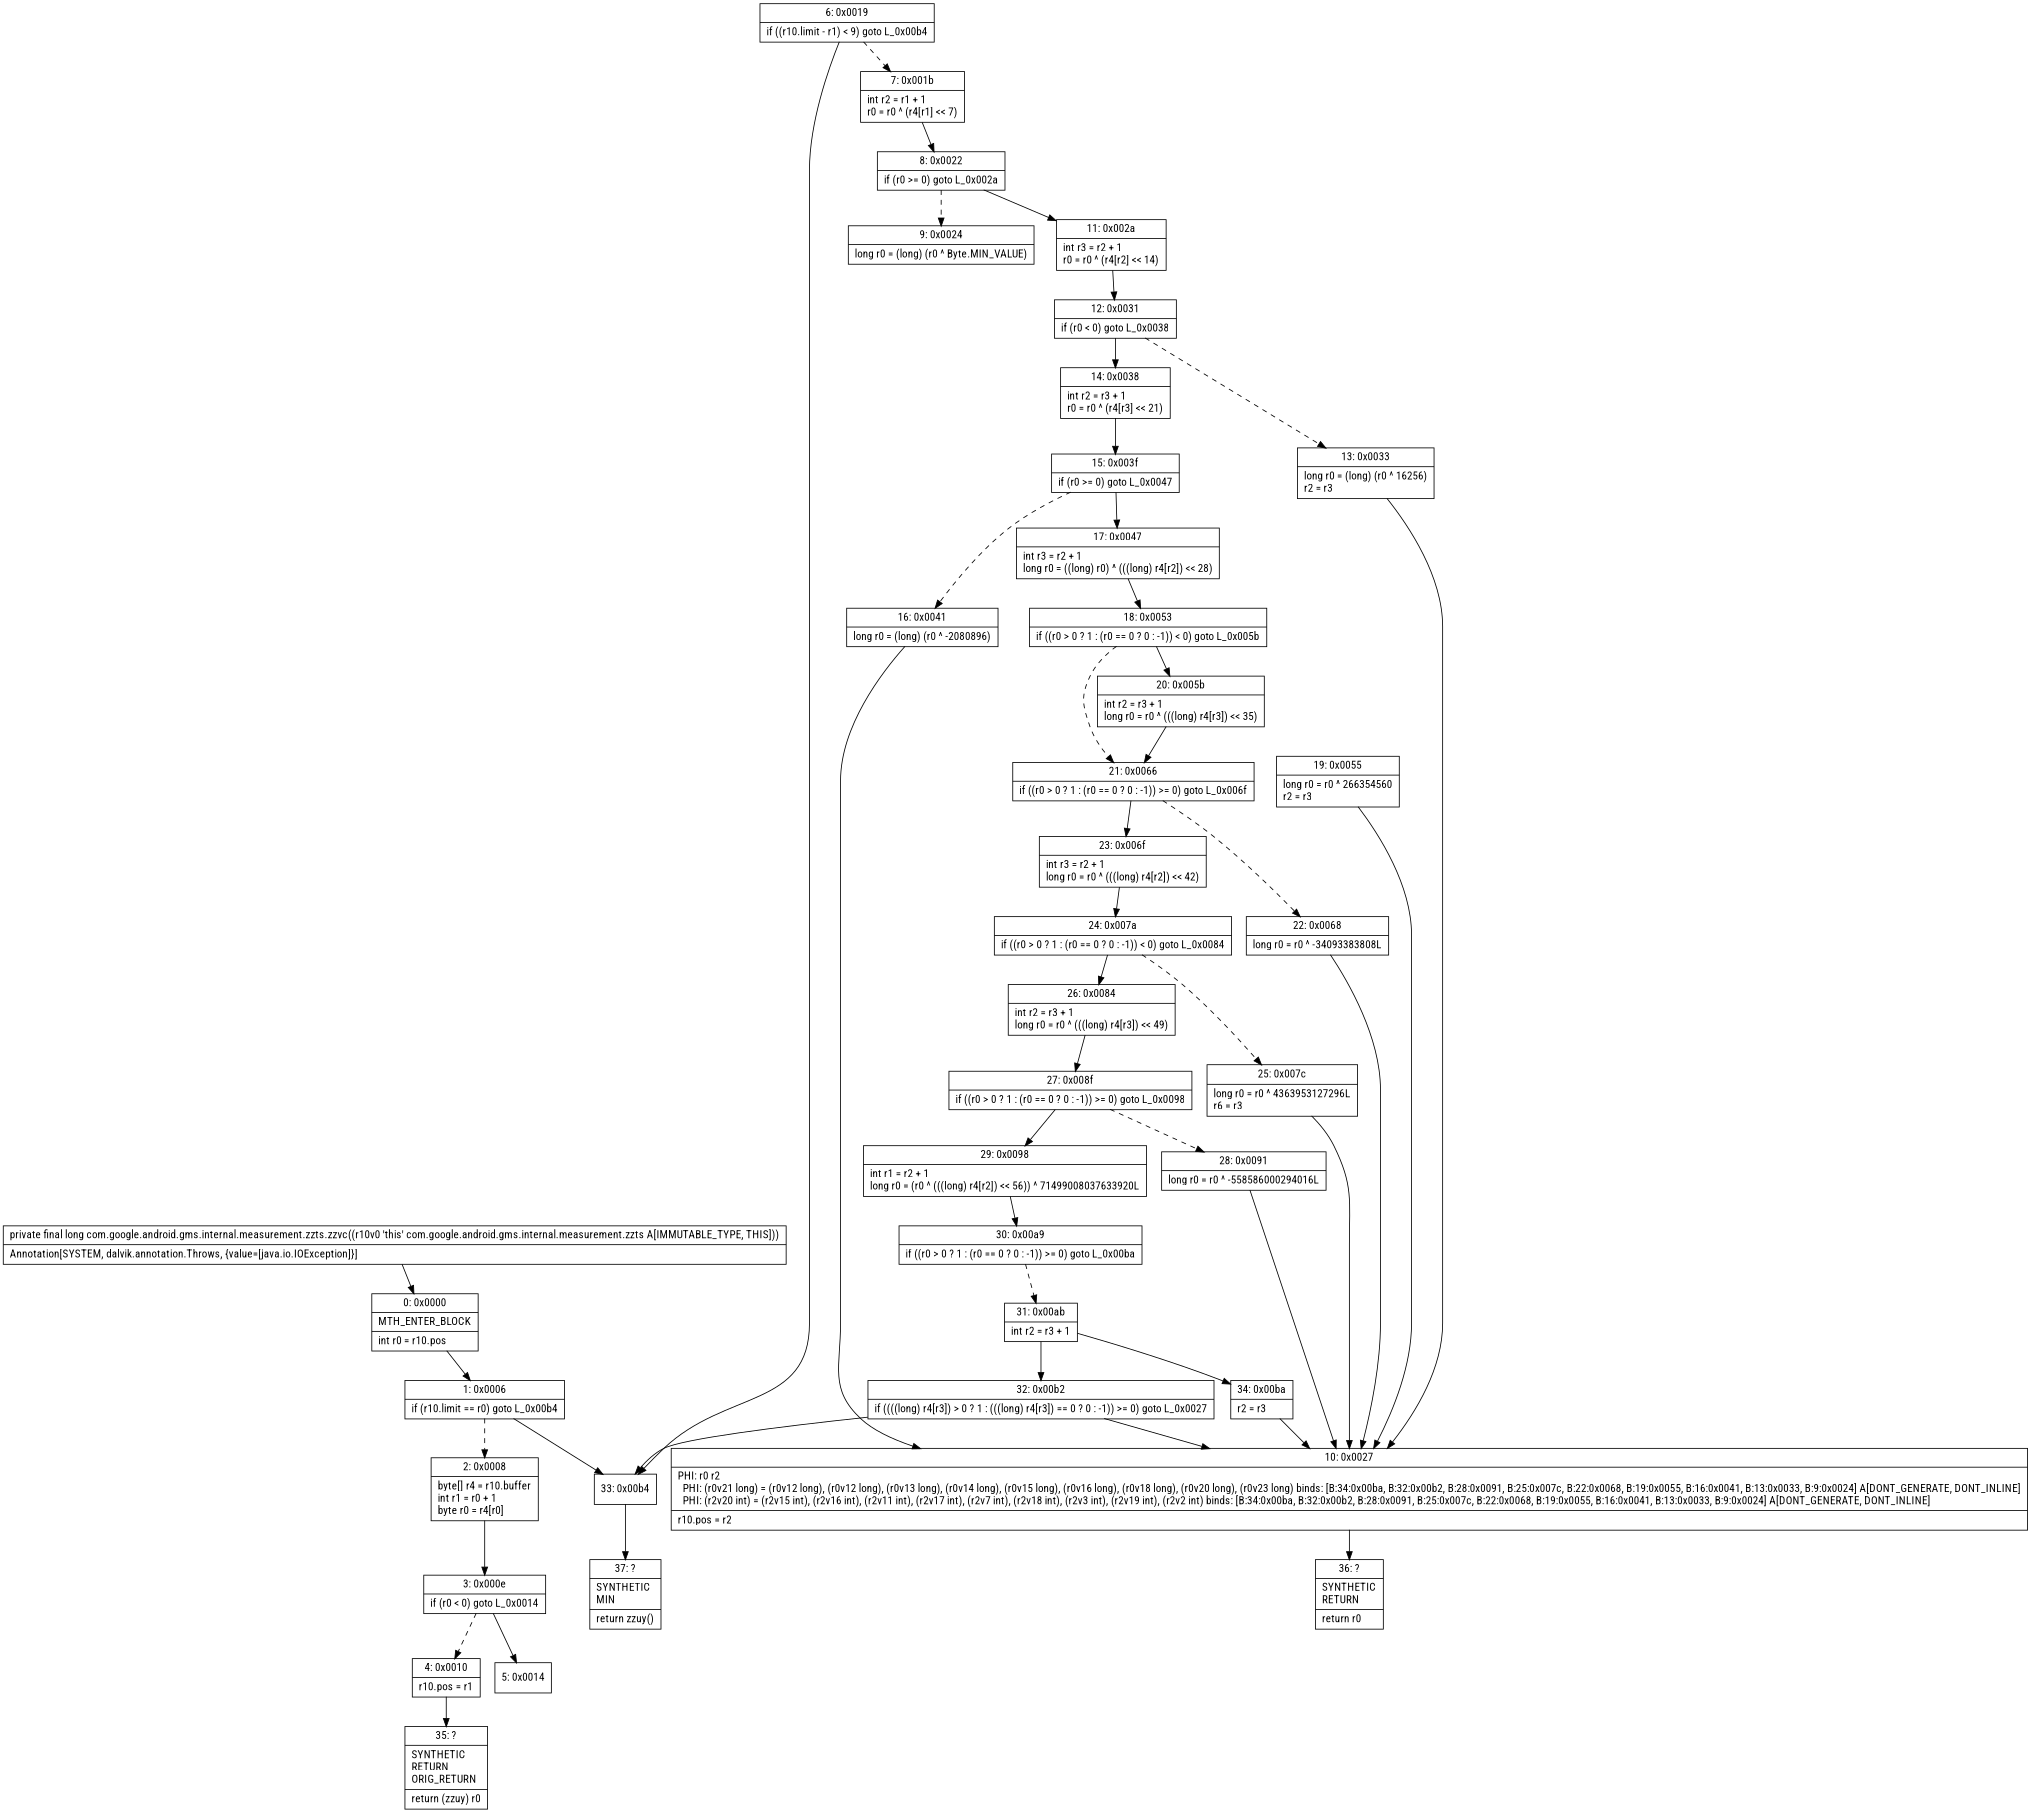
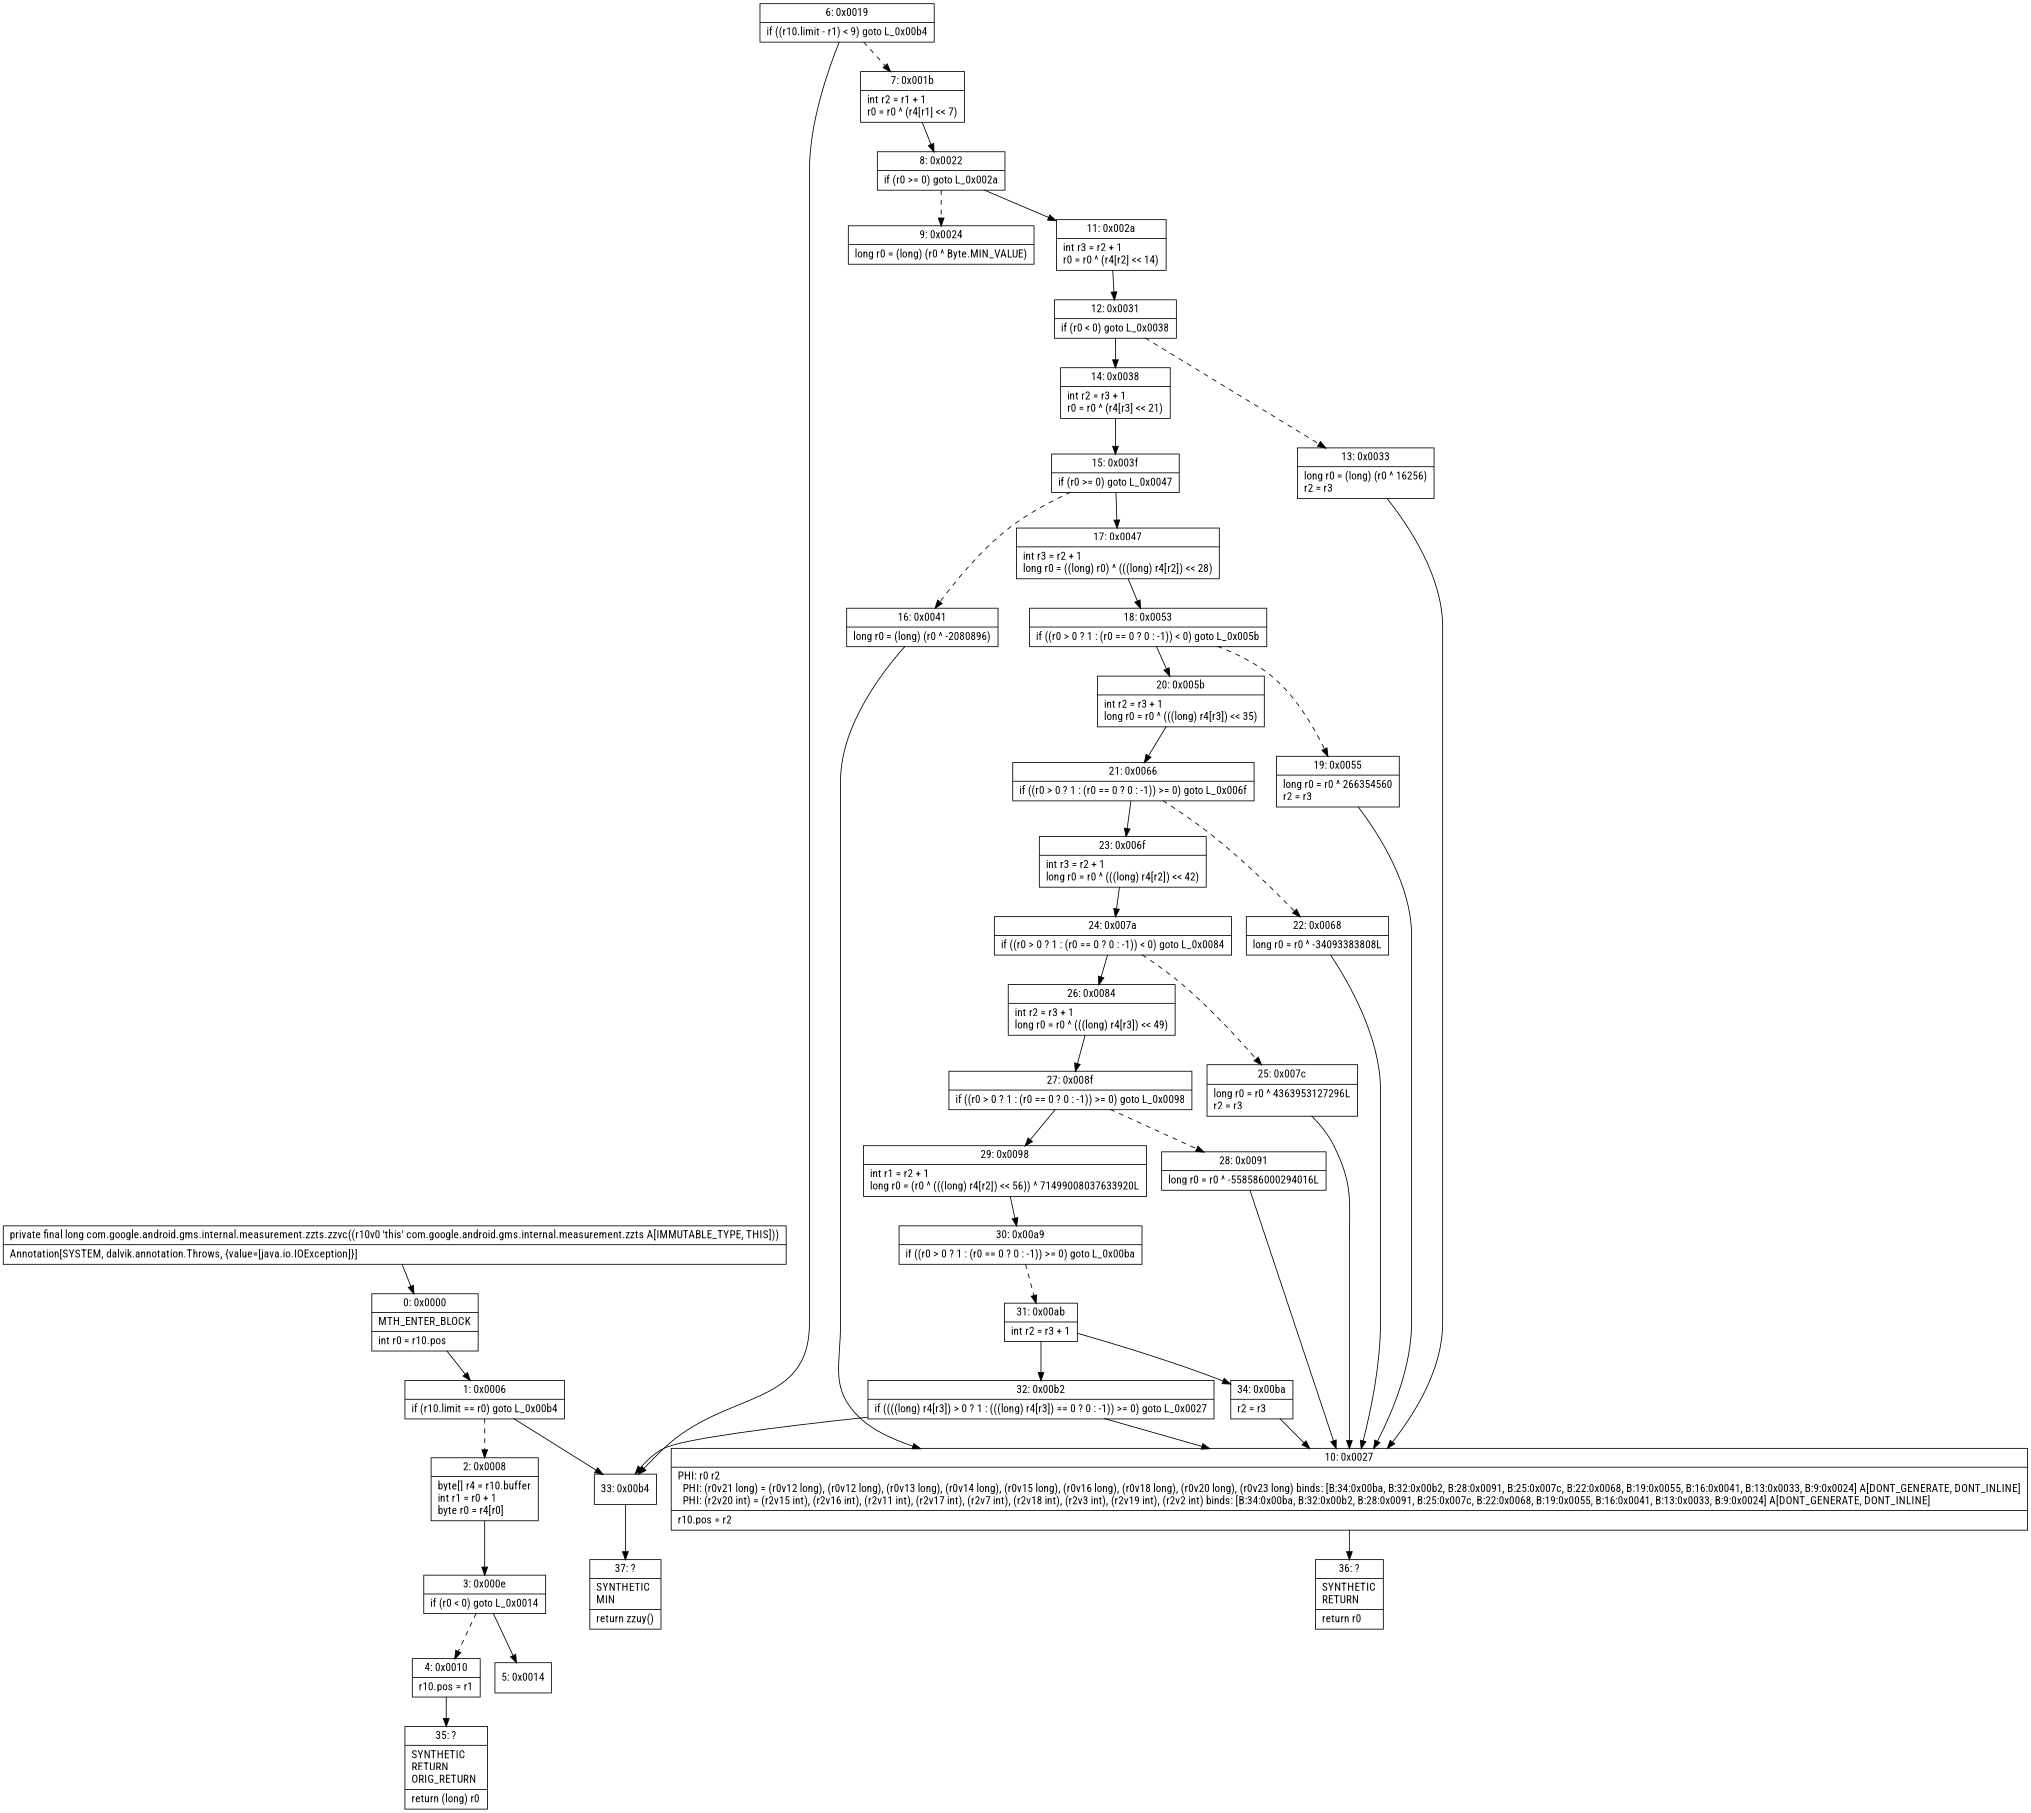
(1084, 699) -> (1282, 686)
(1228, 1106) -> (1228, 1106)
(446, 1799) -> (446, 1799)
